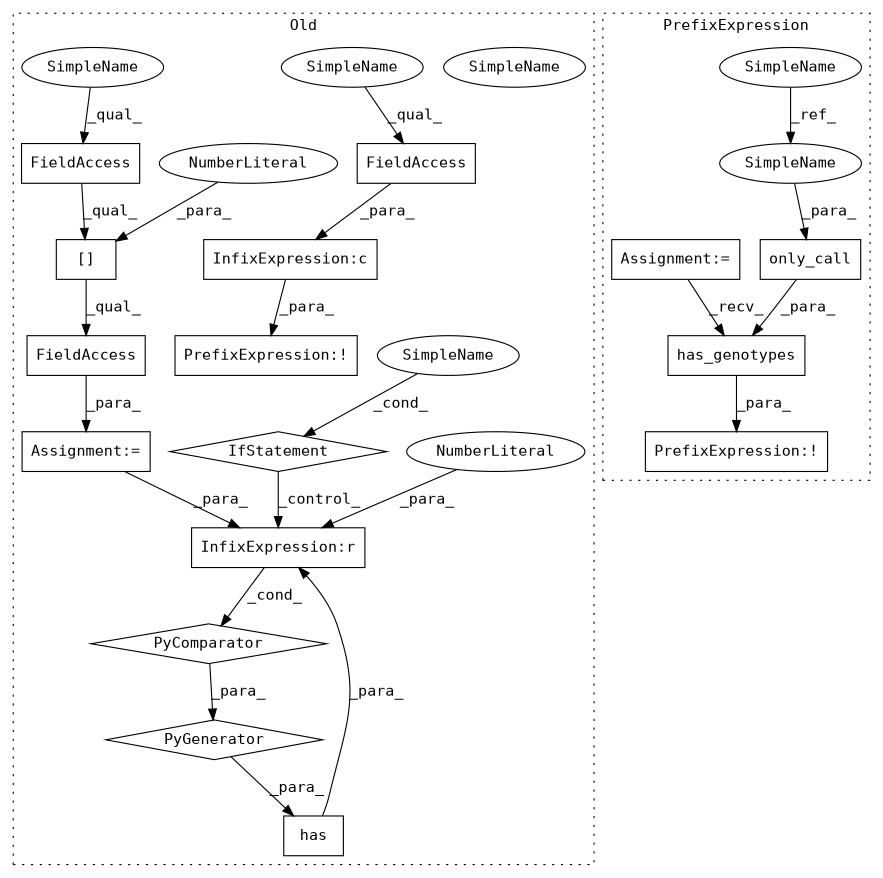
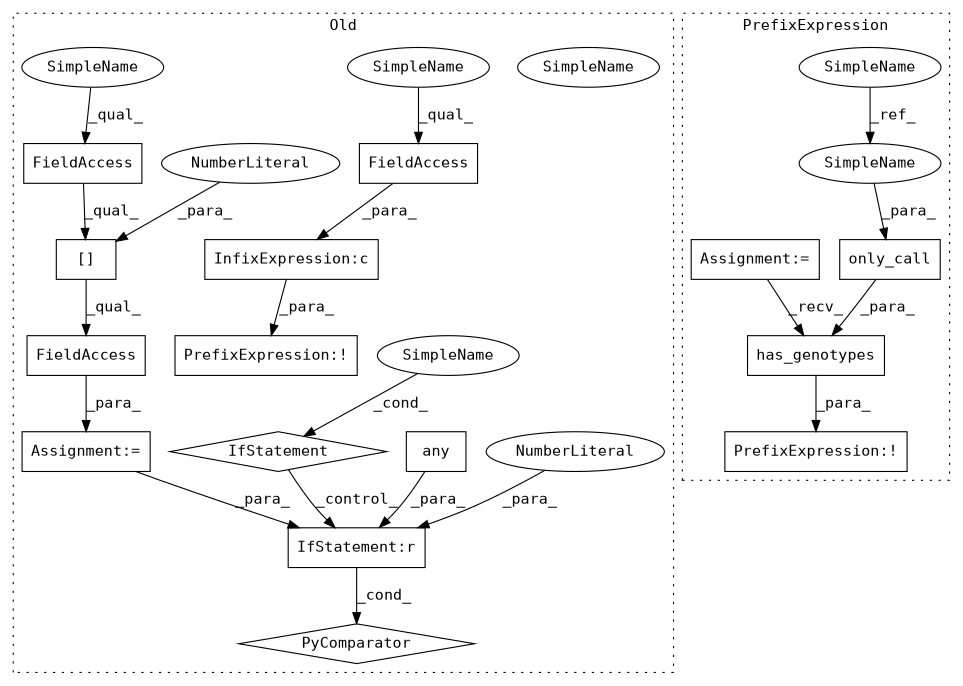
(278, 548) -> (357, 548)
(214, 740) -> none
(314, 836) -> (436, 452)
